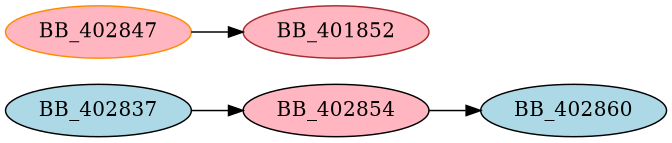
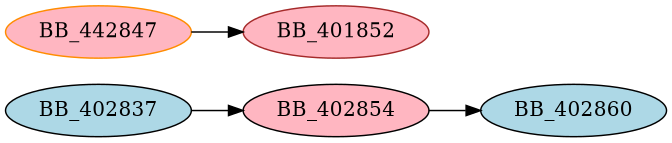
(98, 32) -> (98, 32)
